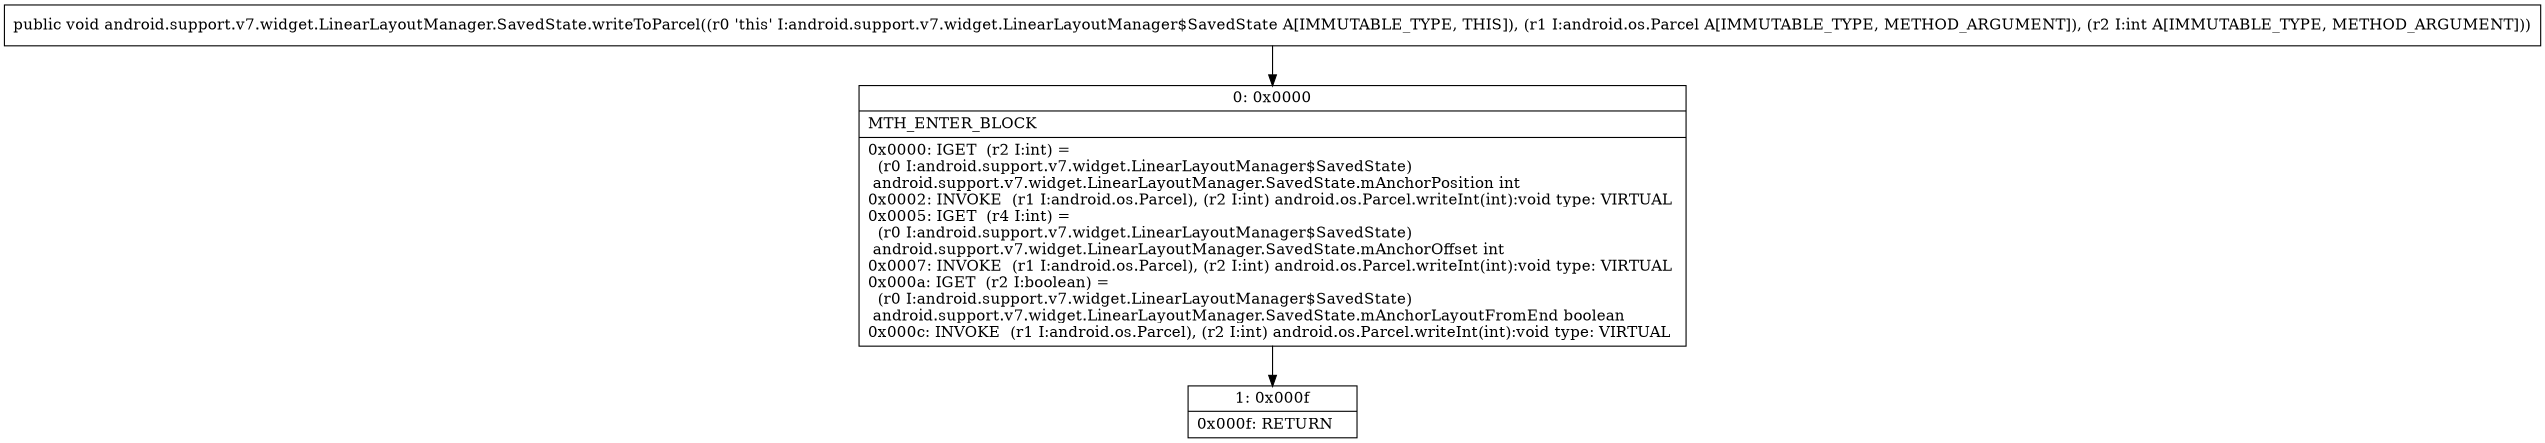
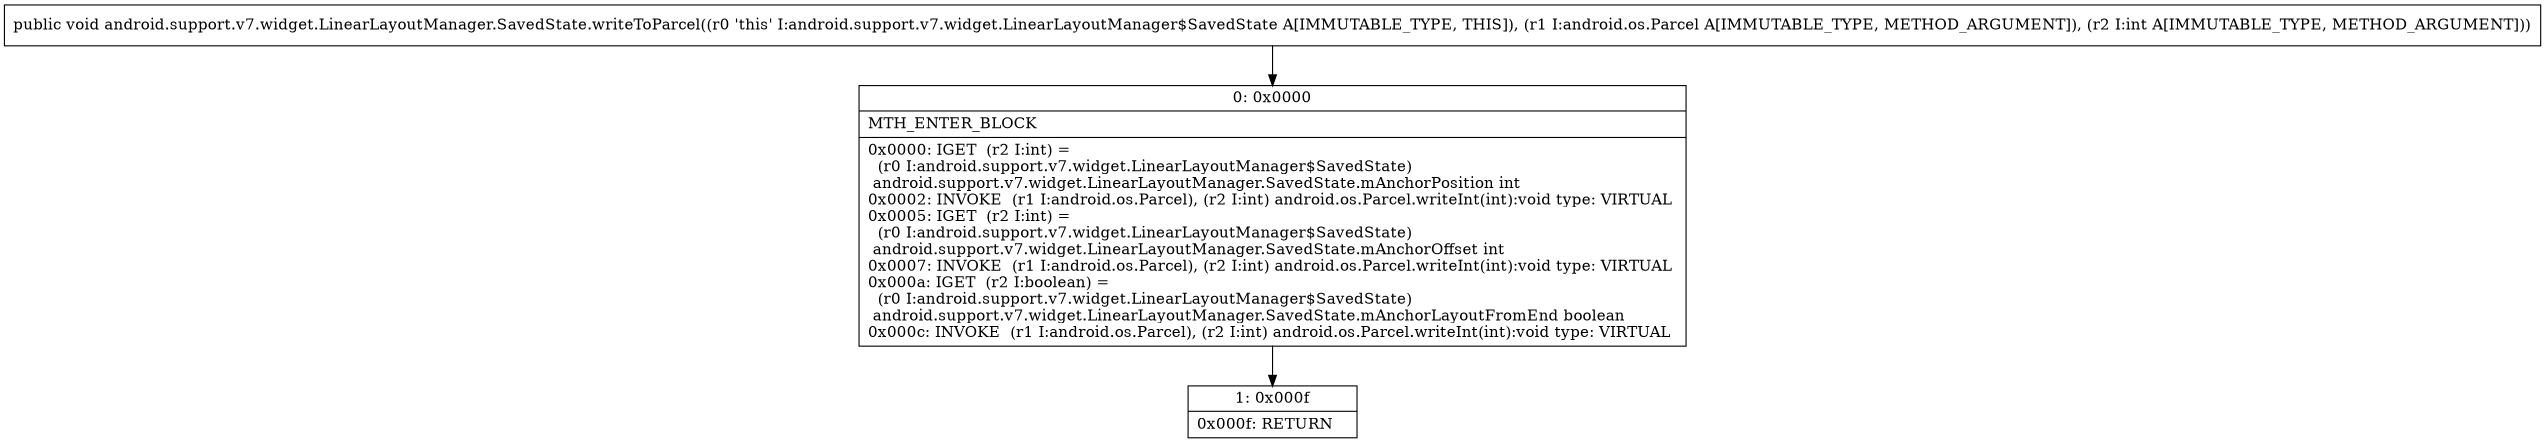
(972, 216) -> (972, 216)
